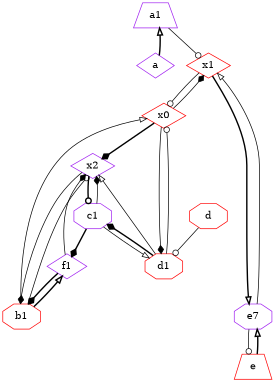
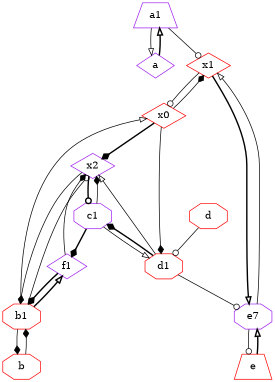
none -> (151, 38)
(169, 193) -> (206, 290)
none -> (22, 367)
